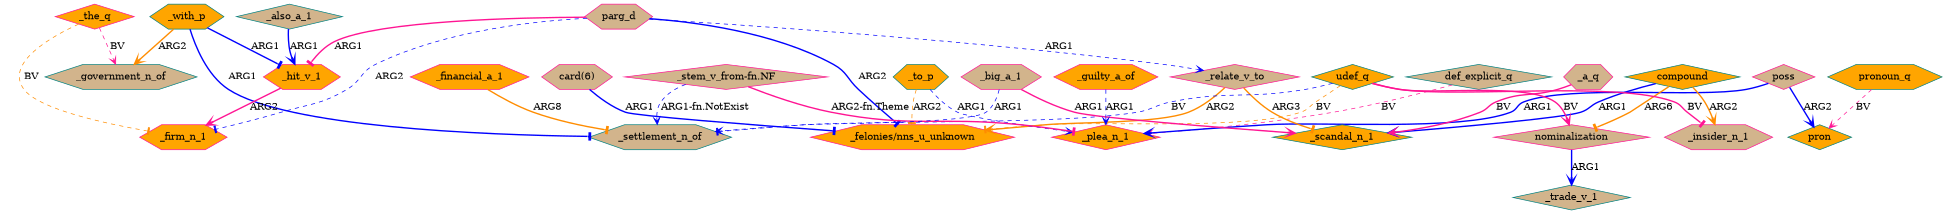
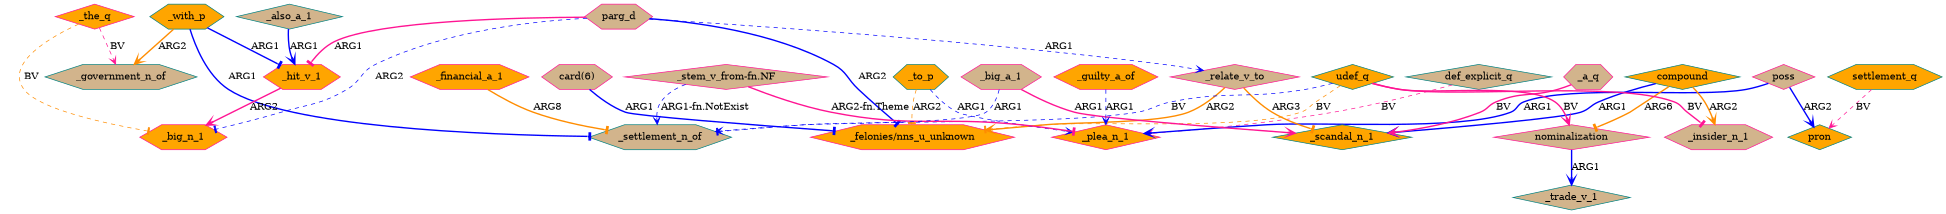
(1885, 77) -> (1885, 77)
(183, 137) -> (183, 137)
